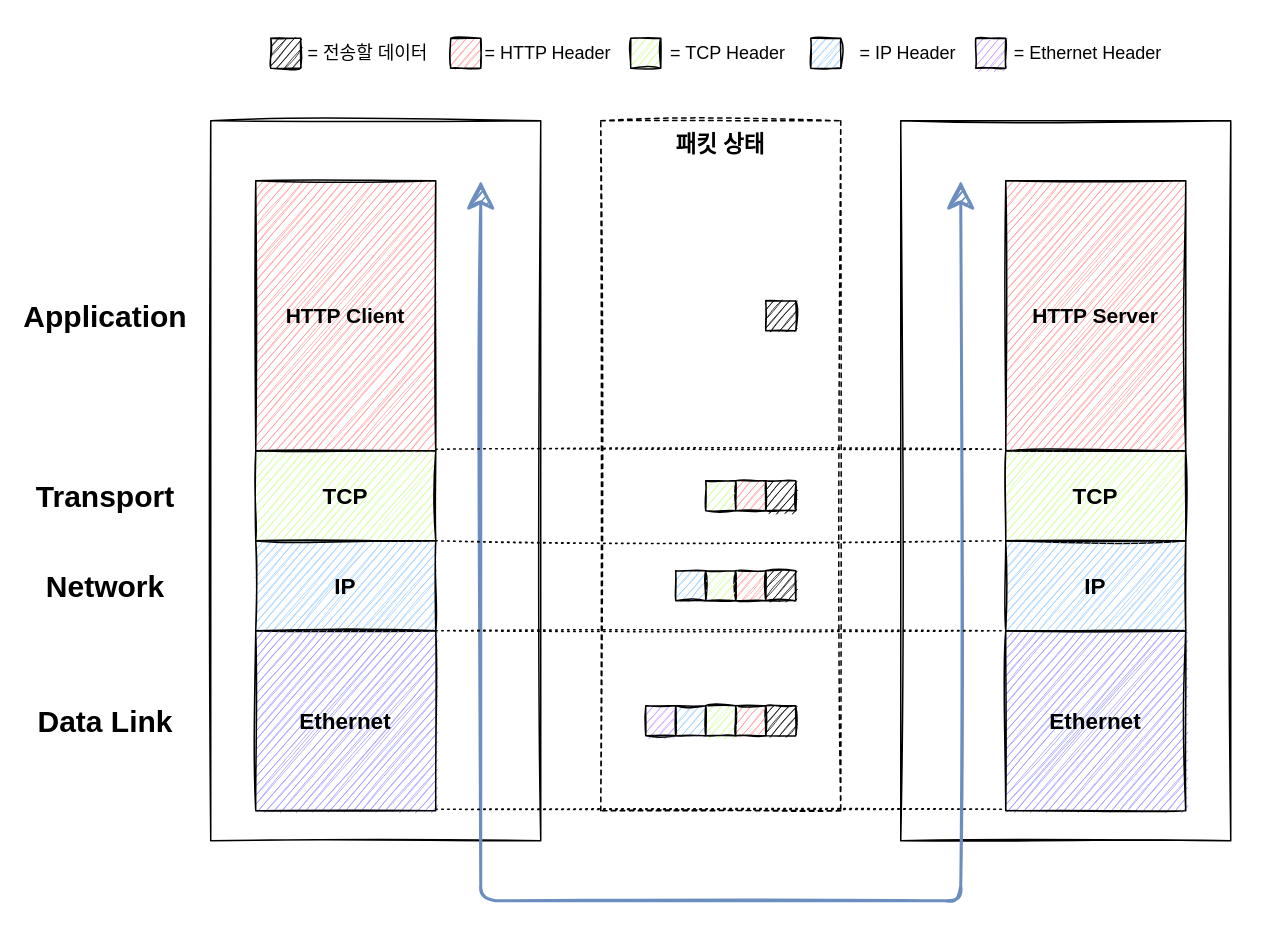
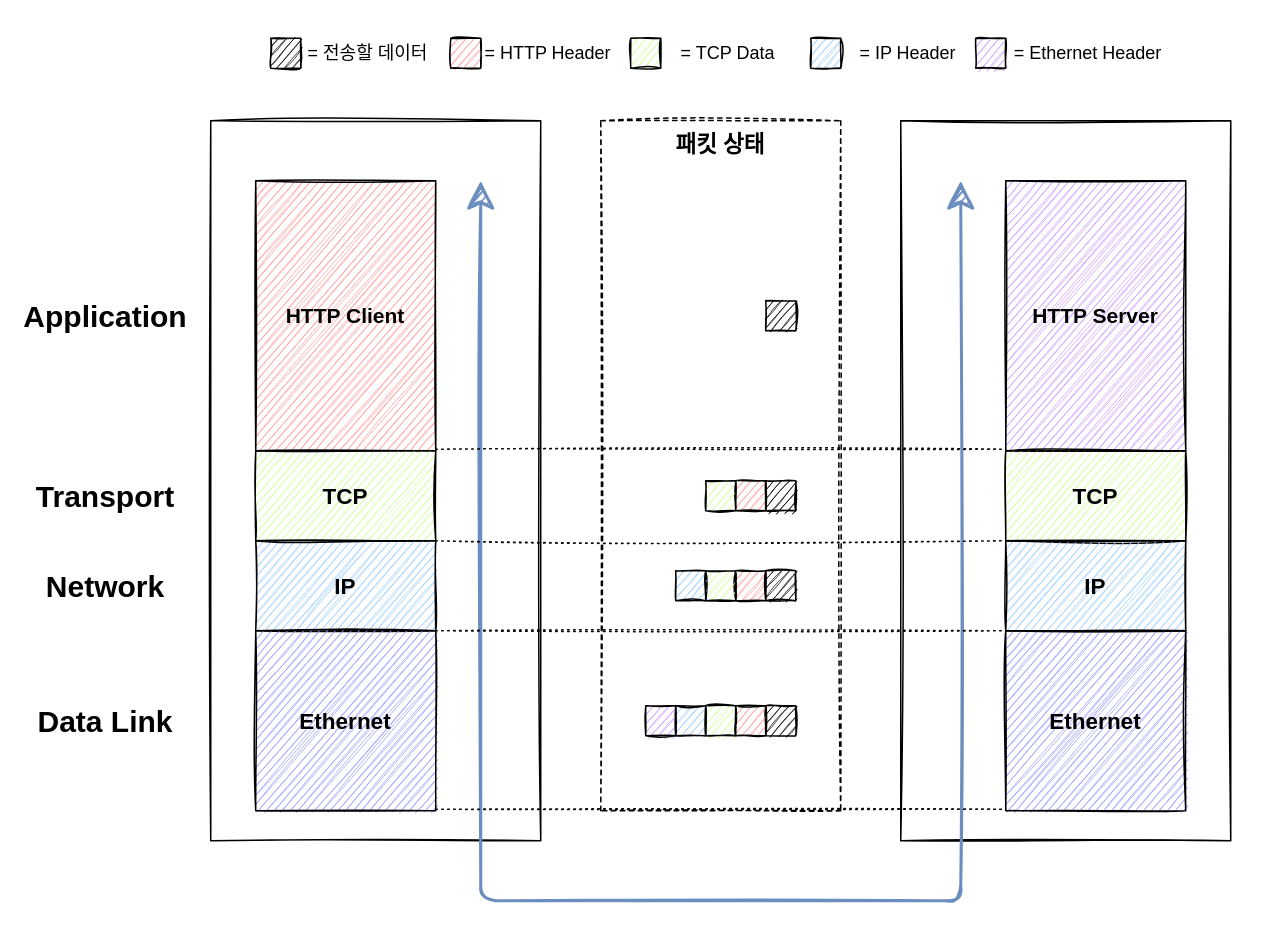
(728, 53) -> (728, 53)
(1096, 316) -> (1096, 316)
